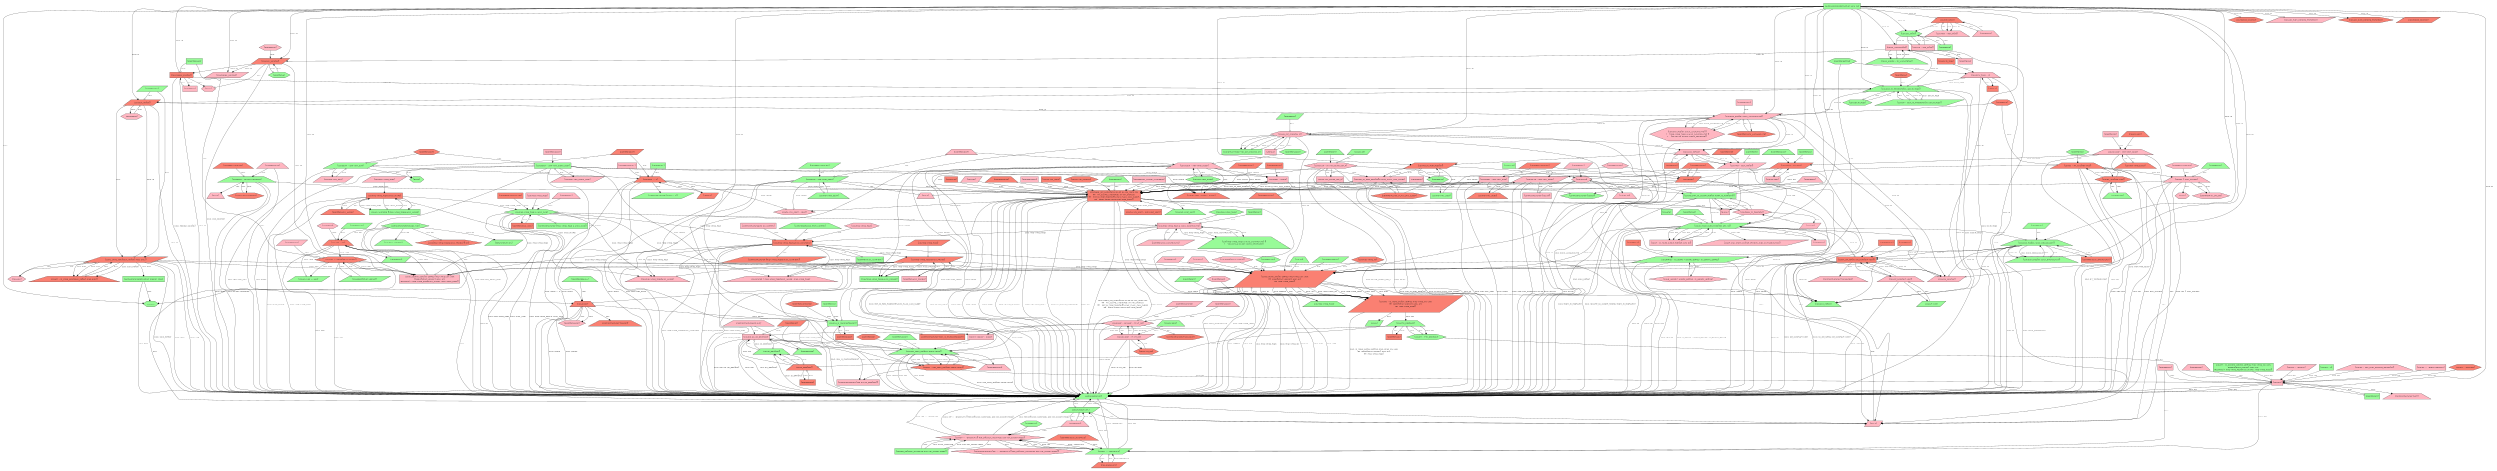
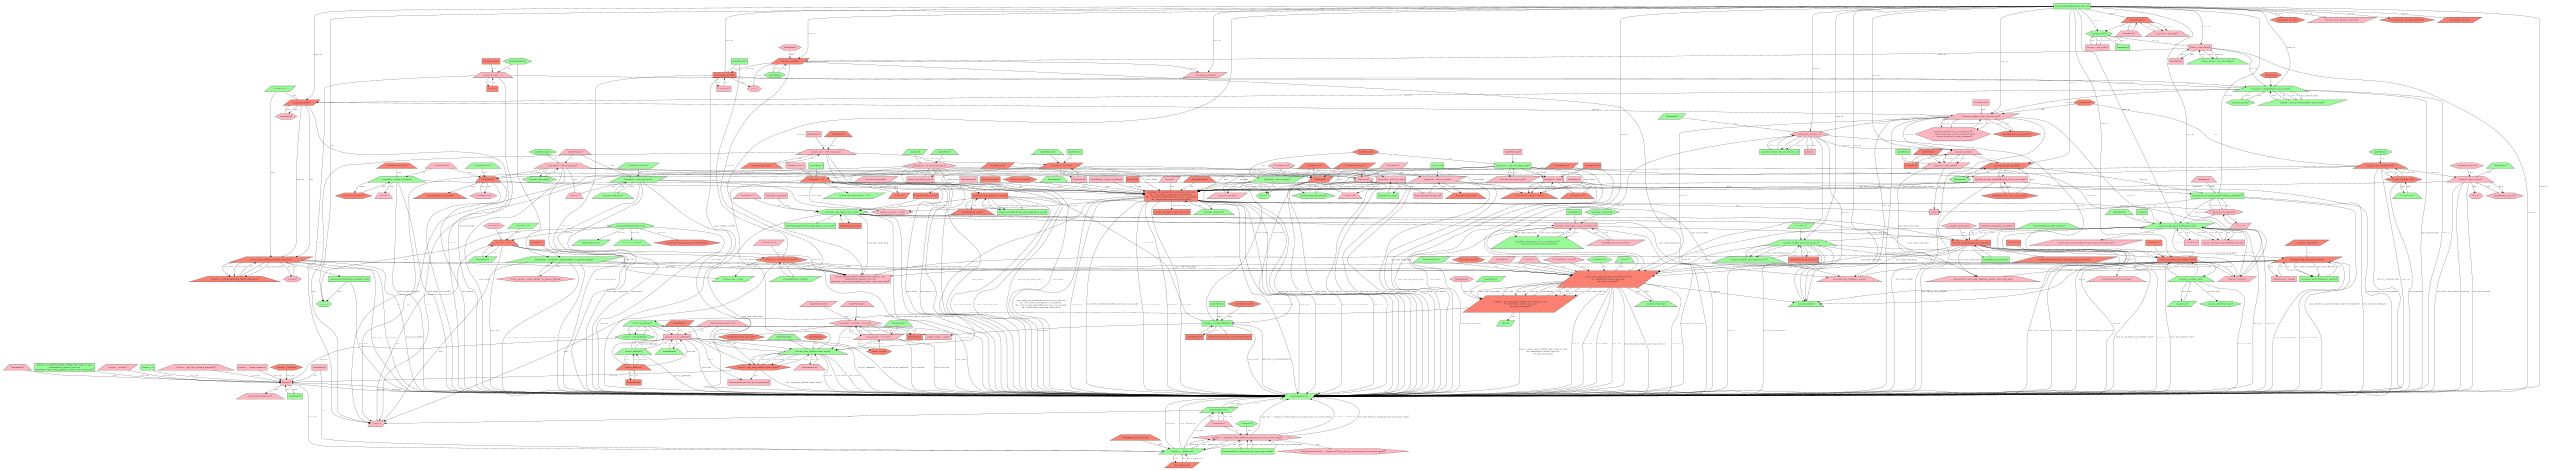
(504, 172) -> (1090, 182)
(1901, 279) -> (2191, 279)
none -> (2220, 304)
